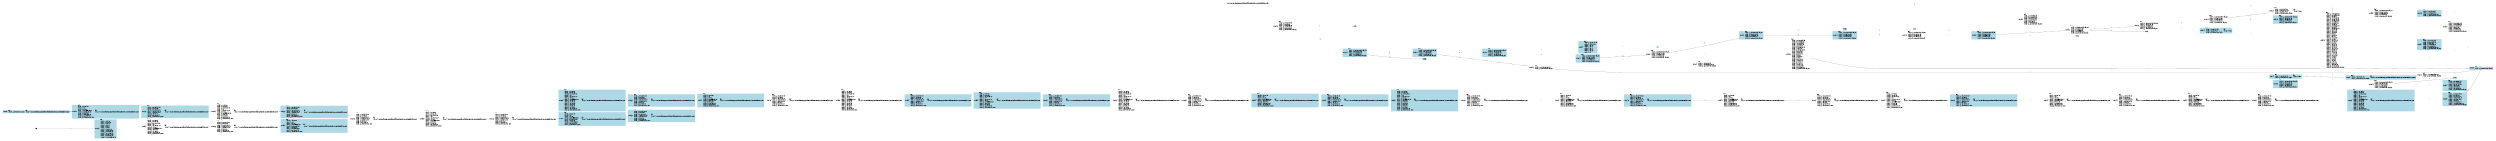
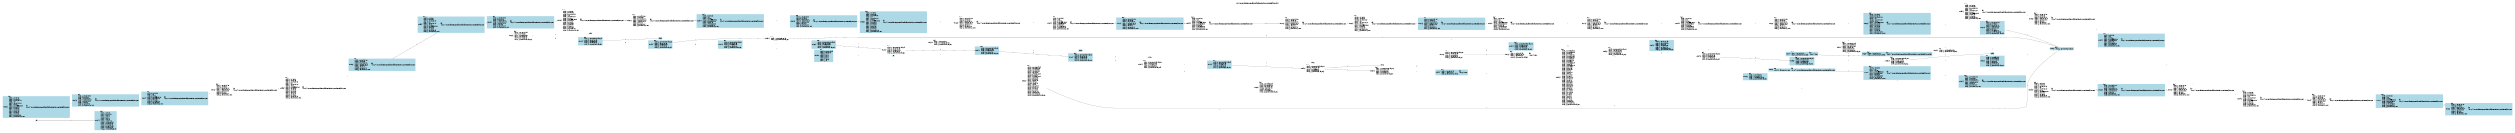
none -> (1708, 56)
